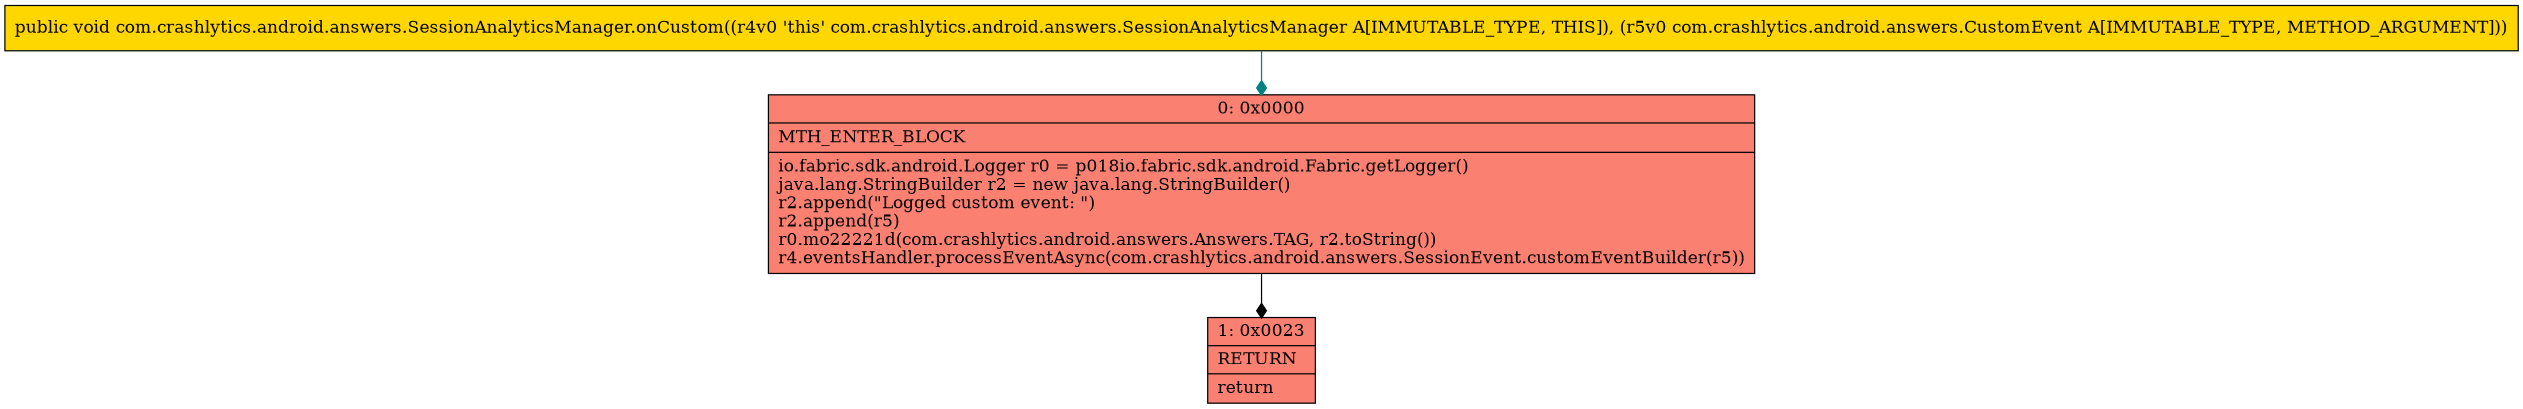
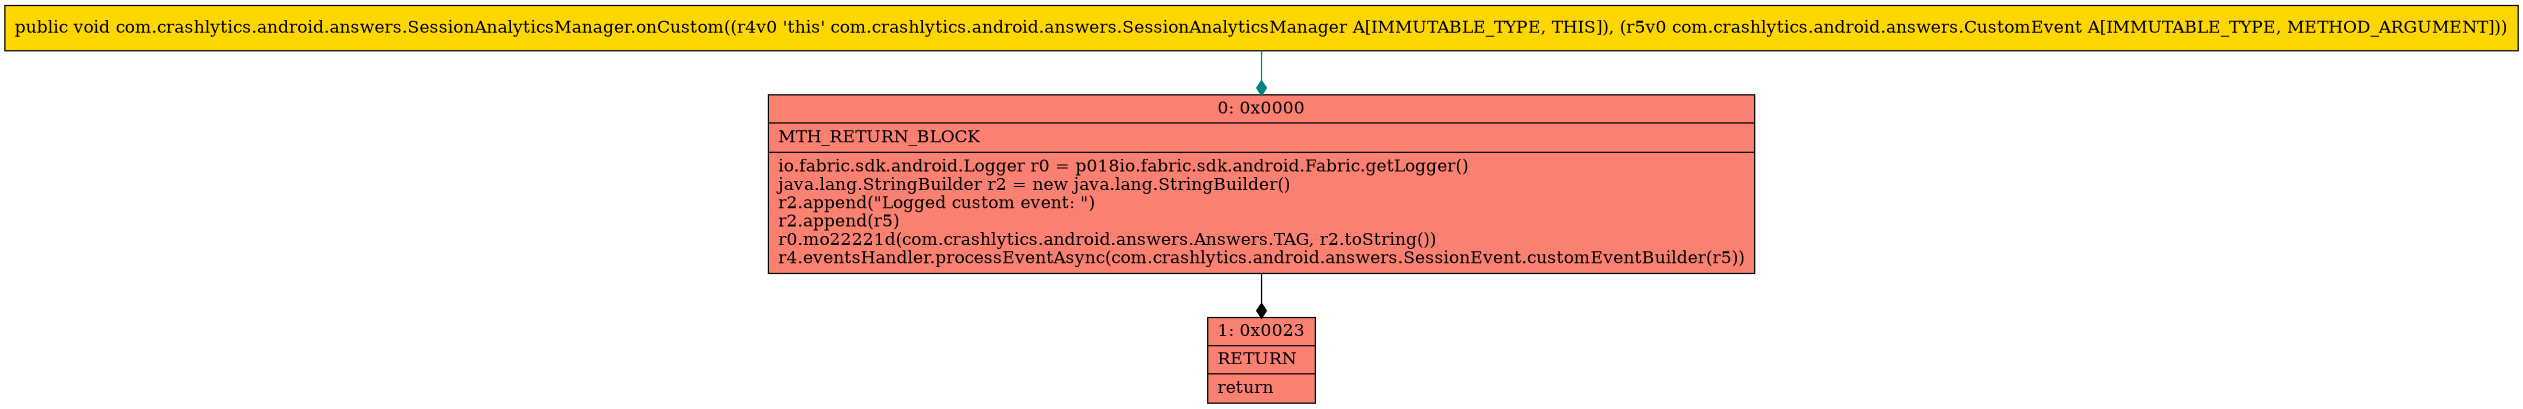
(872, 137) -> (880, 137)
